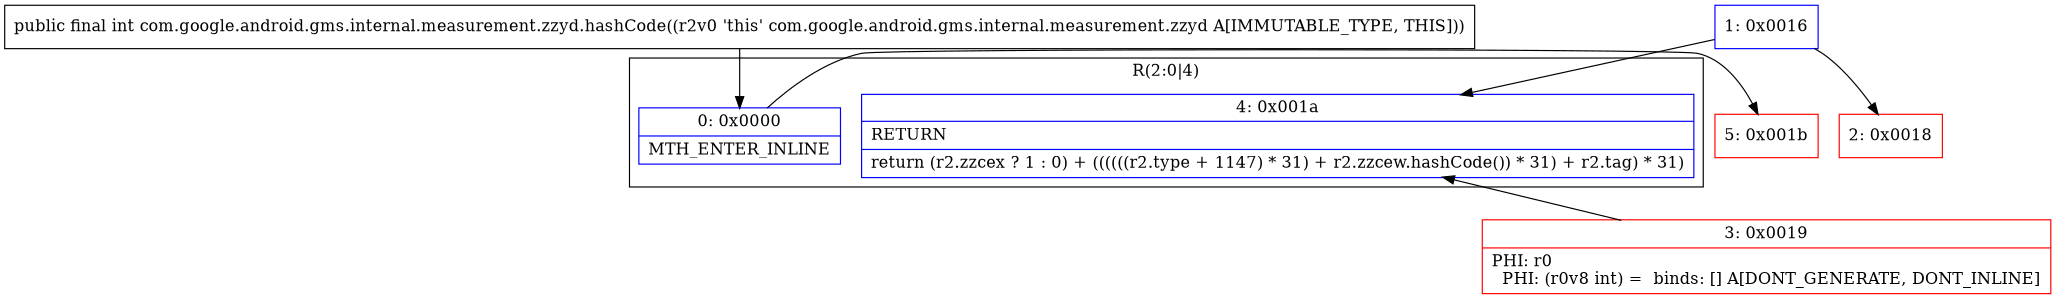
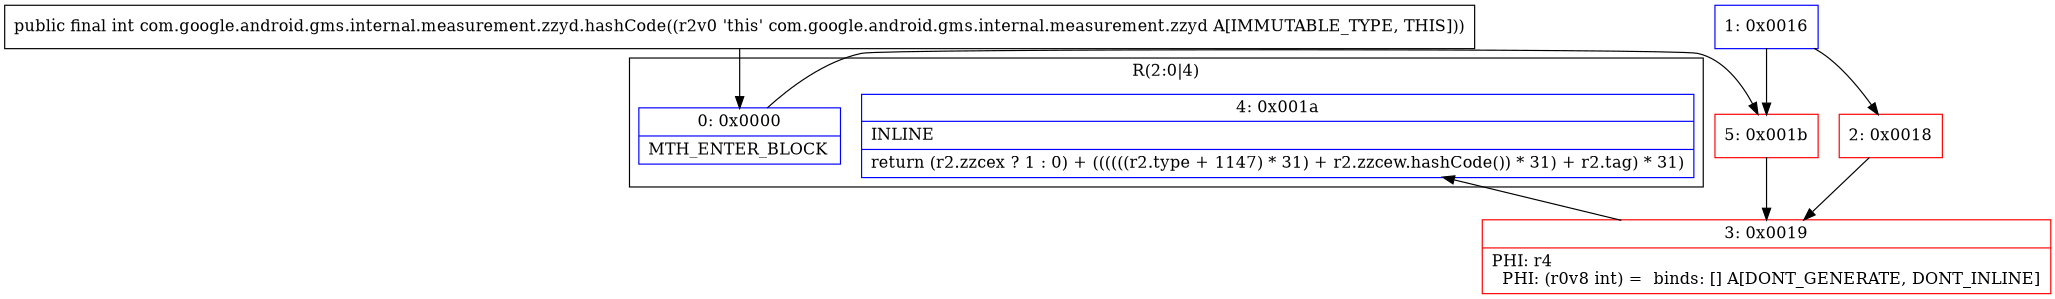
(1594, 66) -> (1767, 75)
(909, 135) -> (903, 135)
(740, 149) -> (738, 149)
none -> (1767, 183)
none -> (1841, 184)
(1525, 261) -> (1525, 261)
